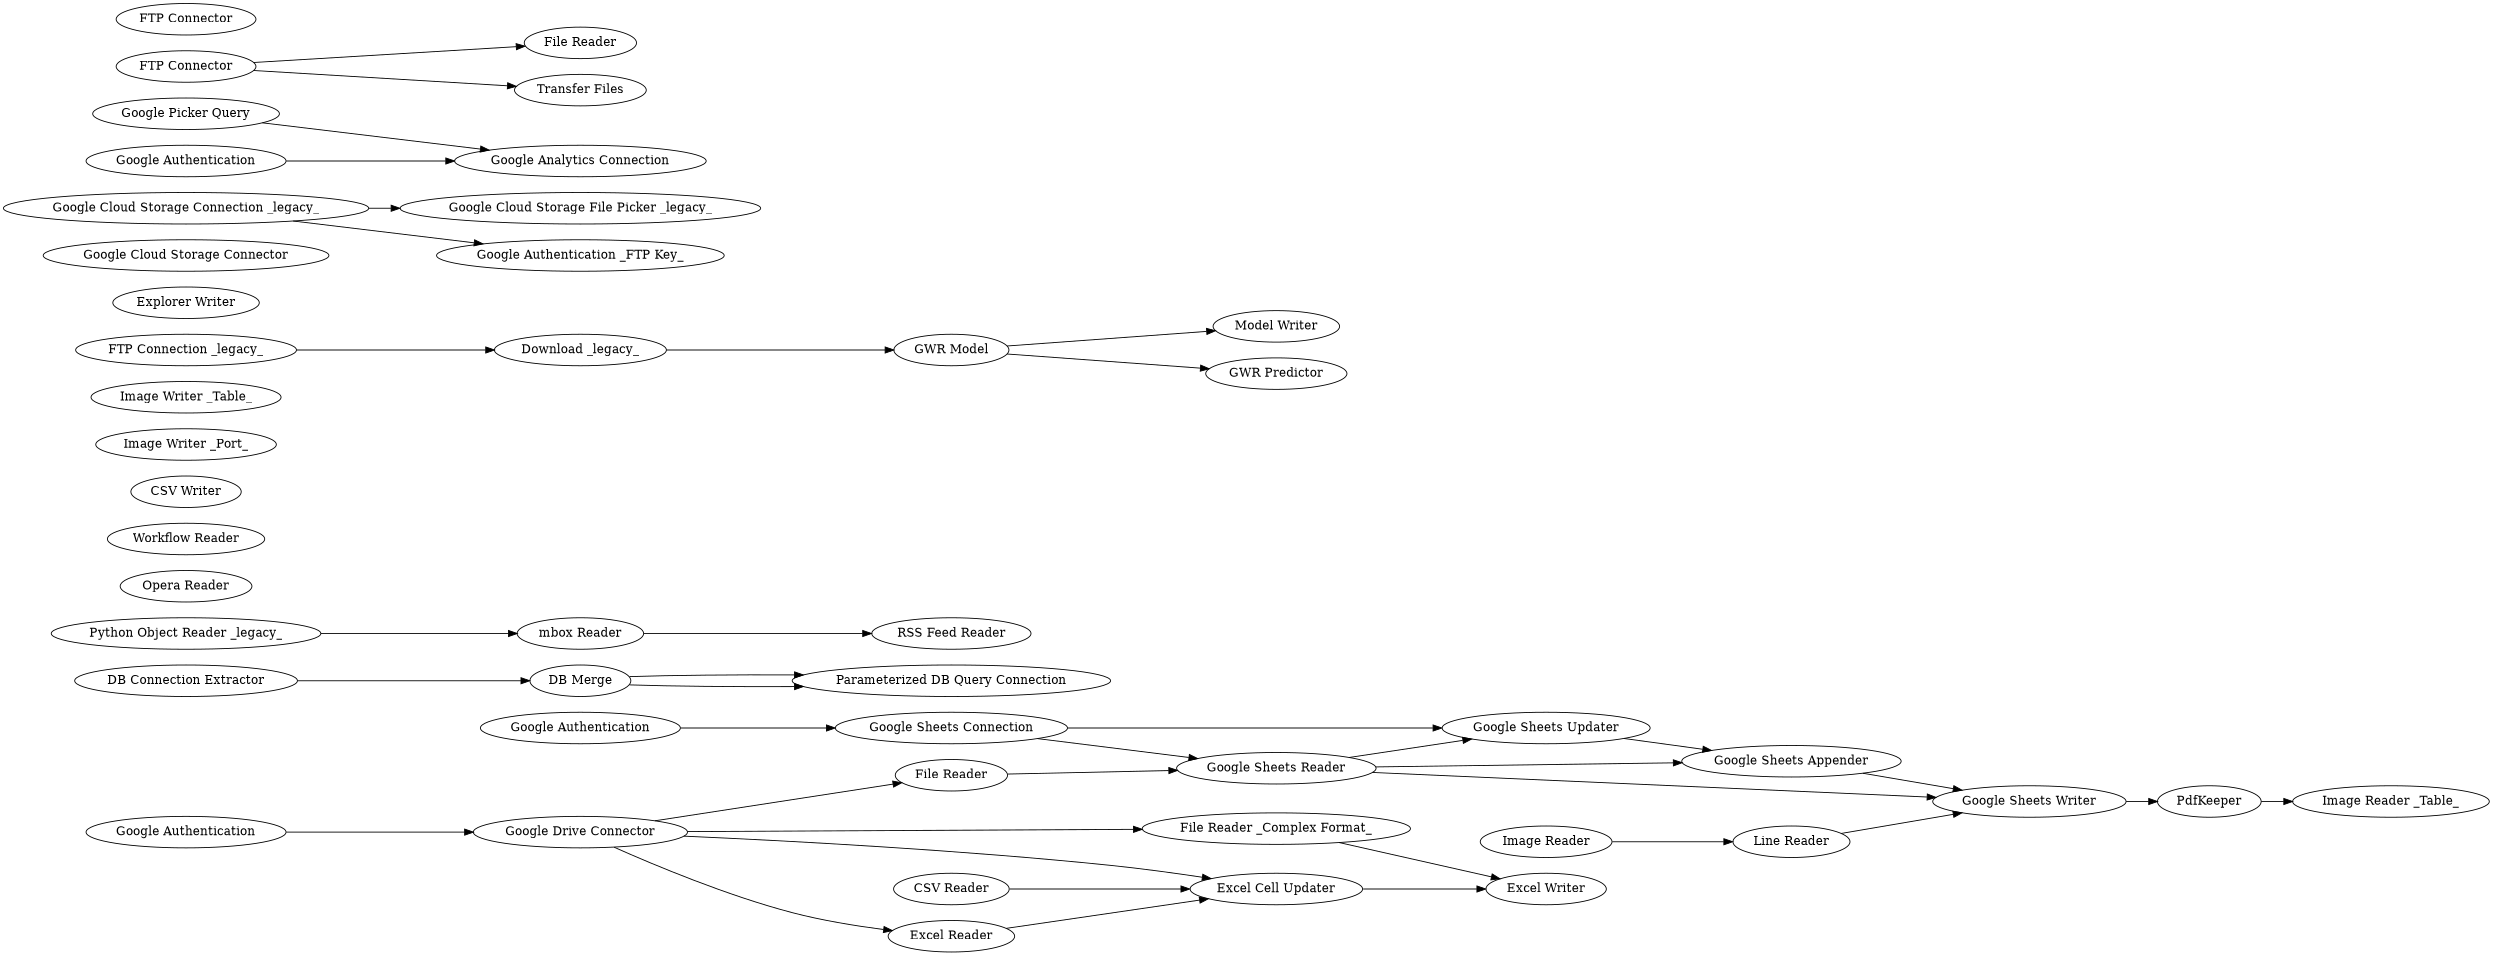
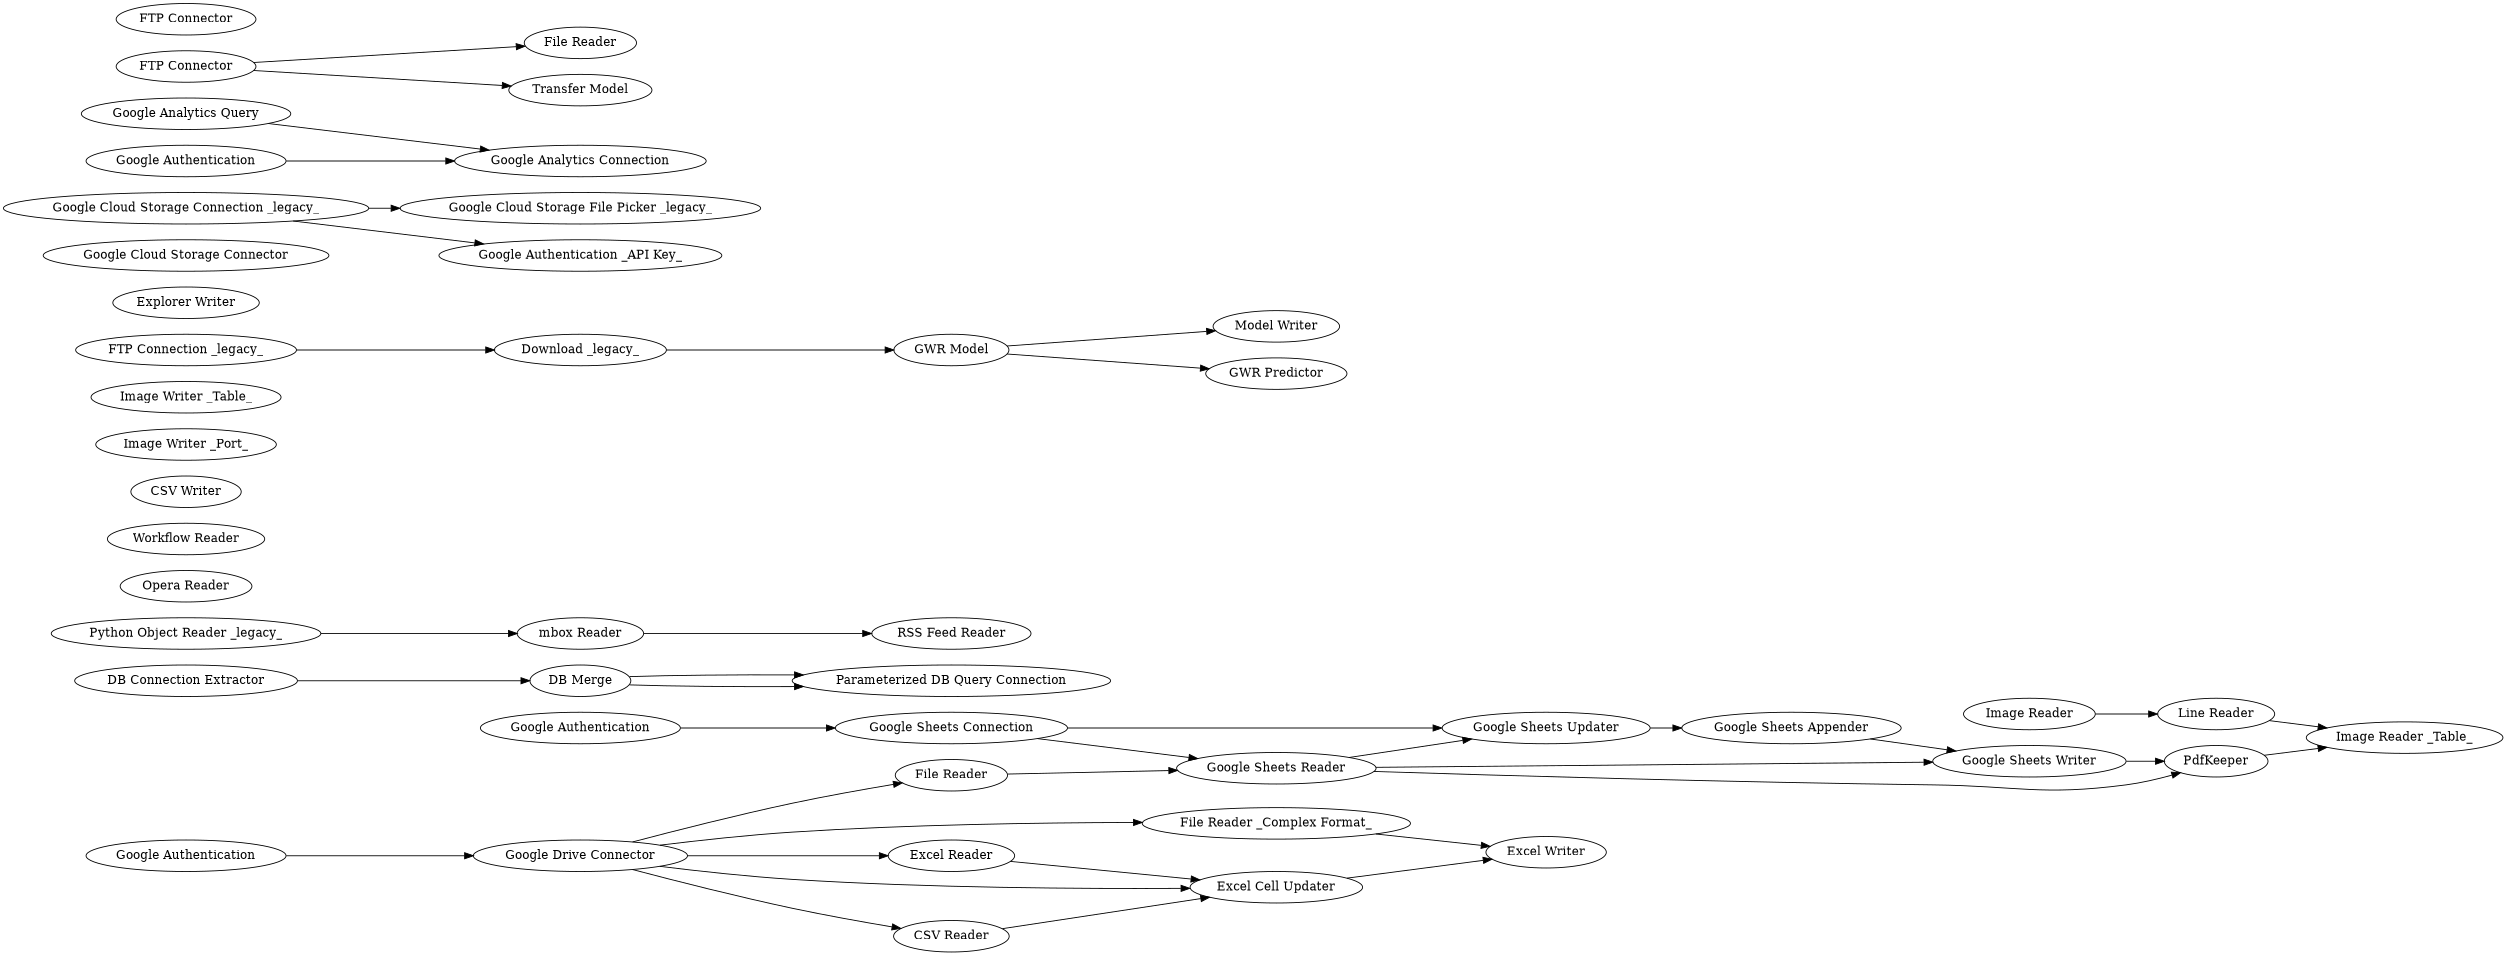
(580, 90) -> (580, 90)
(186, 114) -> (186, 114)
(580, 256) -> (580, 256)
(1524, 765) -> (1773, 782)
(1897, 824) -> (2294, 724)
none -> (762, 902)
